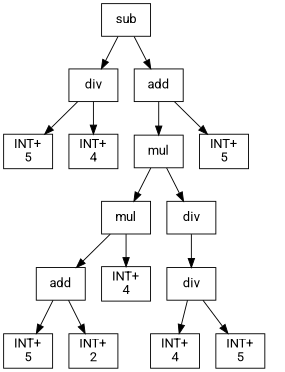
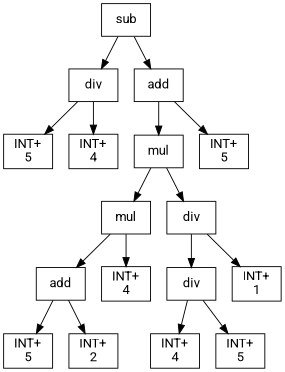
none -> (257, 284)
